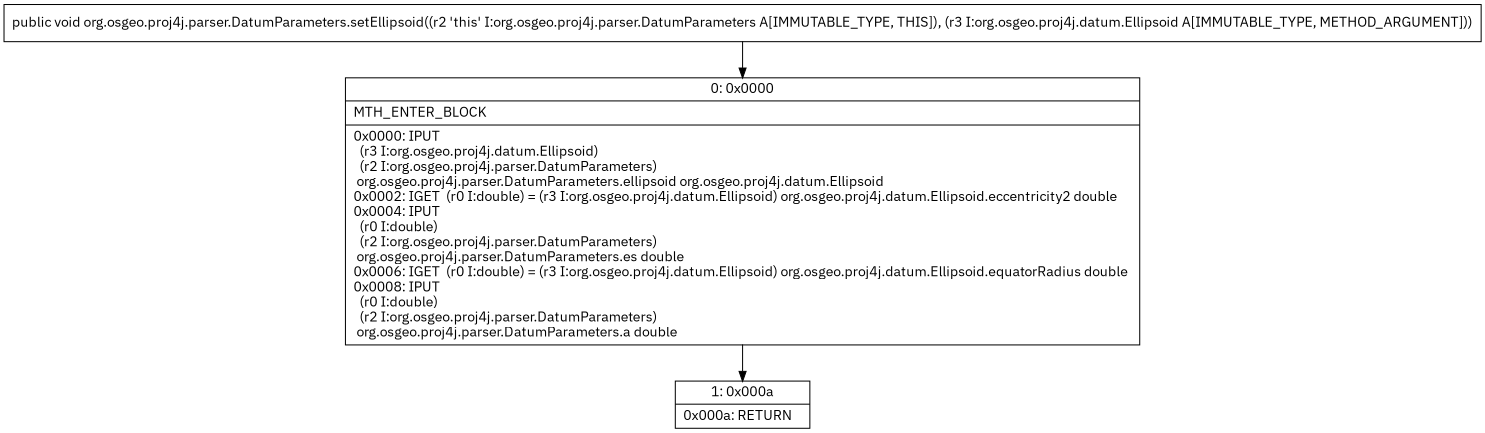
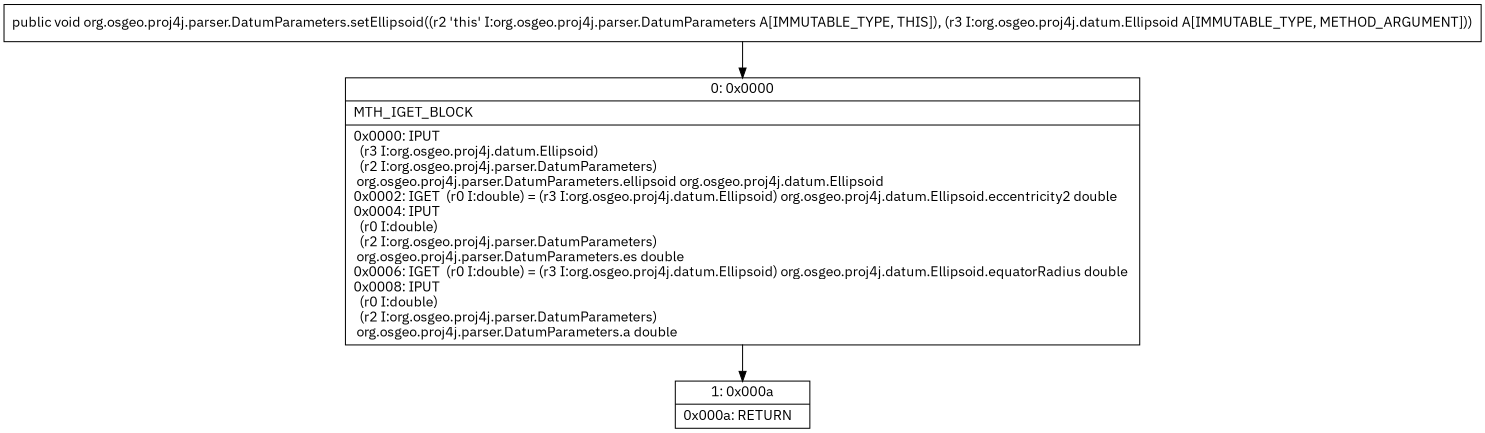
(420, 112) -> (414, 112)
